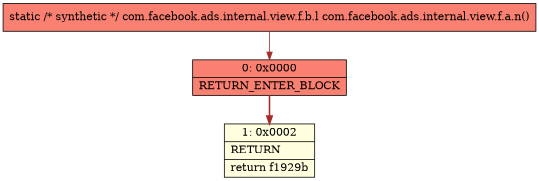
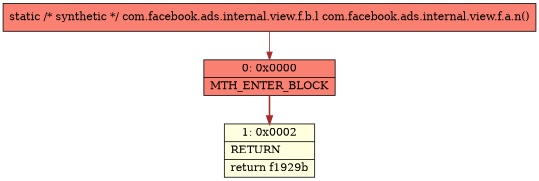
(270, 86) -> (270, 86)
